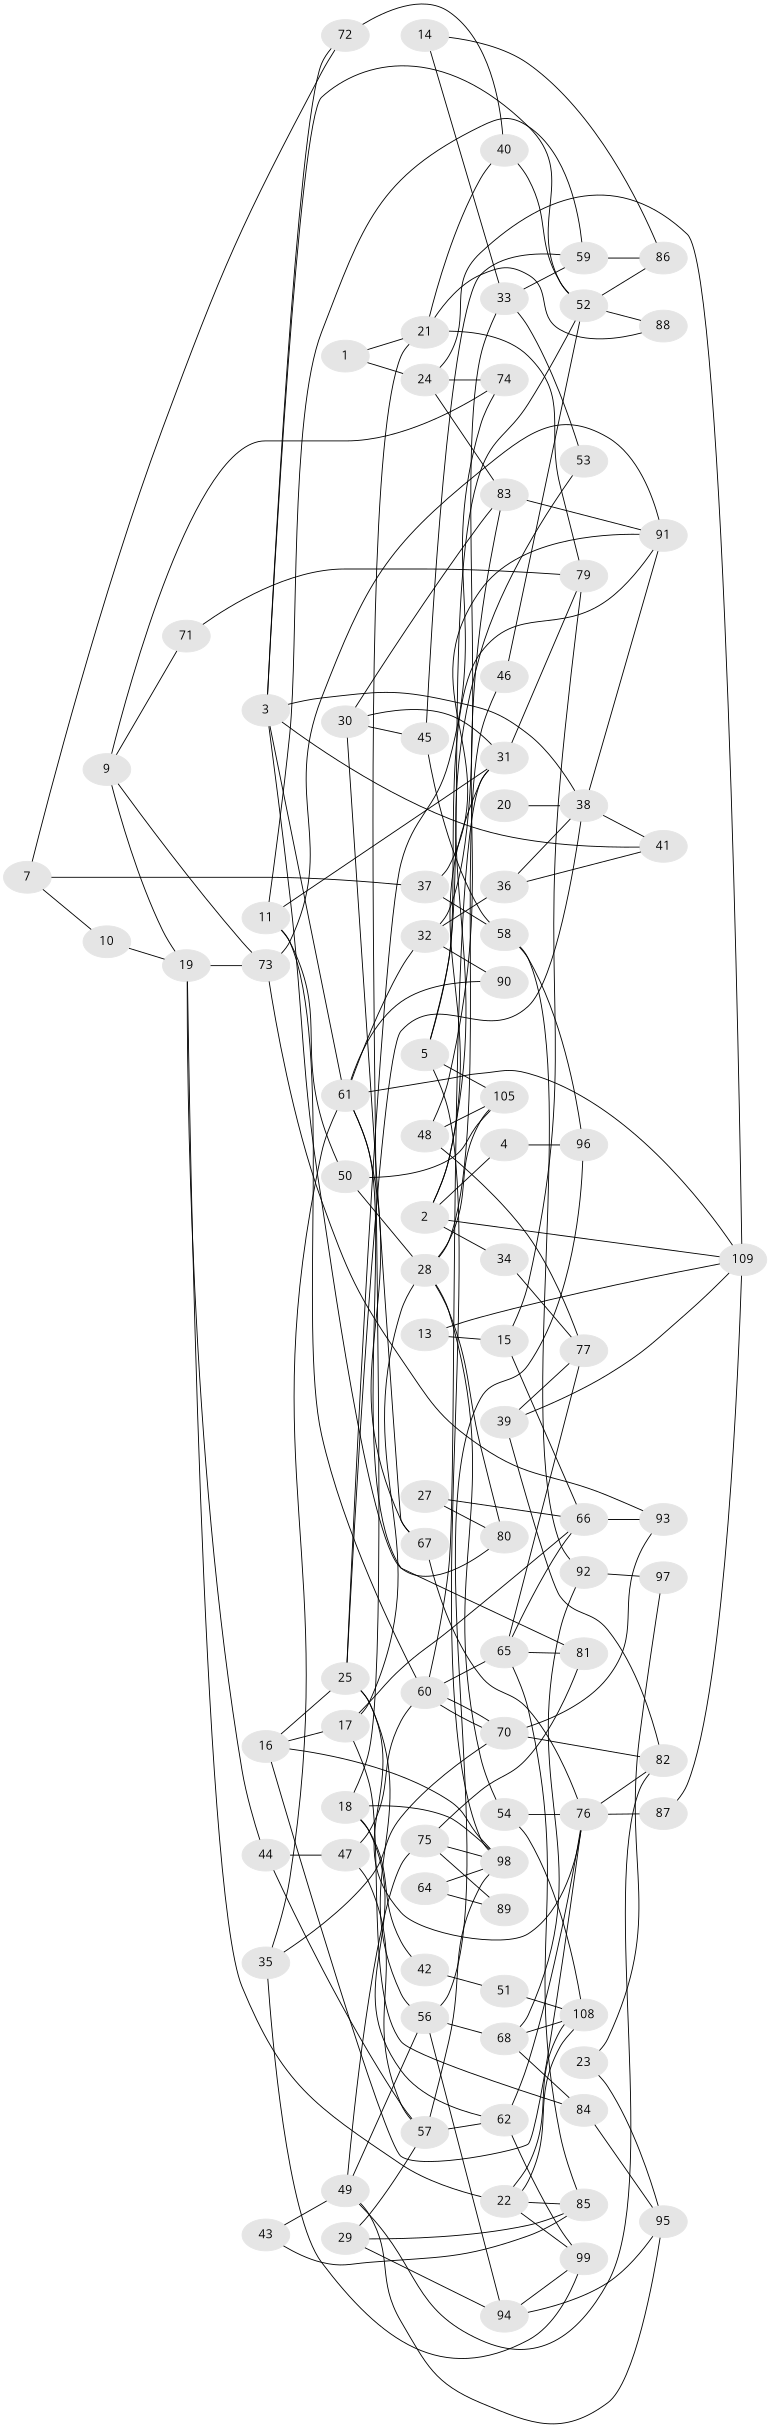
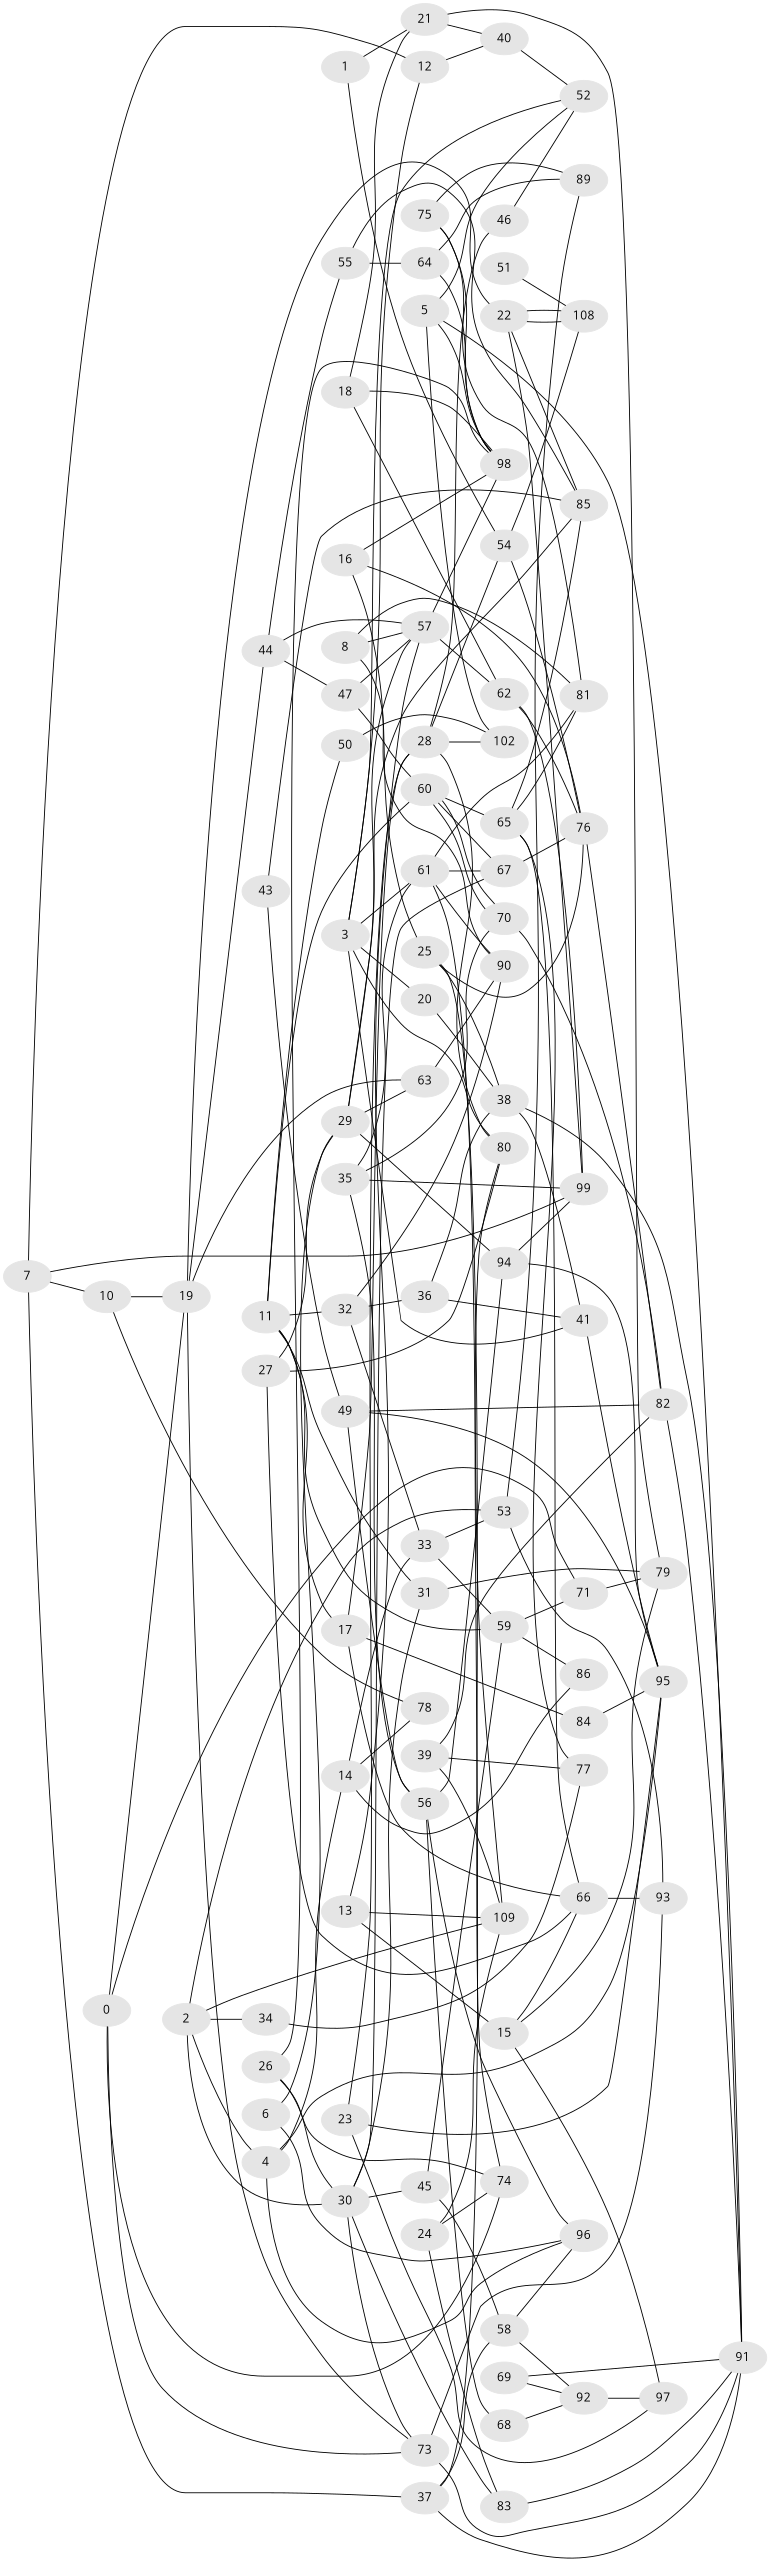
(345, 36) -> (425, 67)
none -> (345, 263)
(624, 282) -> none
(663, 326) -> none
(385, 368) -> (395, 316)
none -> (345, 647)
(448, 701) -> (389, 971)
(107, 770) -> (107, 2011)
none -> (537, 845)
(454, 974) -> (217, 2155)
(393, 984) -> (308, 1313)
none -> (425, 1081)
(504, 1097) -> (504, 742)
(425, 1136) -> none
(455, 1222) -> (475, 841)
(386, 1225) -> (370, 1428)
none -> (306, 1247)
none -> (324, 1256)
none -> (385, 1332)
none -> (619, 1502)
none -> (544, 1610)
(619, 1659) -> (626, 1686)
none -> (425, 1708)
(310, 1735) -> (305, 1474)
(663, 1814) -> none
(388, 1824) -> (374, 1495)
none -> (717, 1880)
(425, 1970) -> none
none -> (317, 2010)
(367, 2011) -> none
none -> (581, 2026)
(544, 2027) -> none
none -> (266, 2067)
(539, 2070) -> none
none -> (266, 2115)
none -> (475, 2158)
none -> (606, 2207)
none -> (368, 2331)
none -> (504, 2378)
